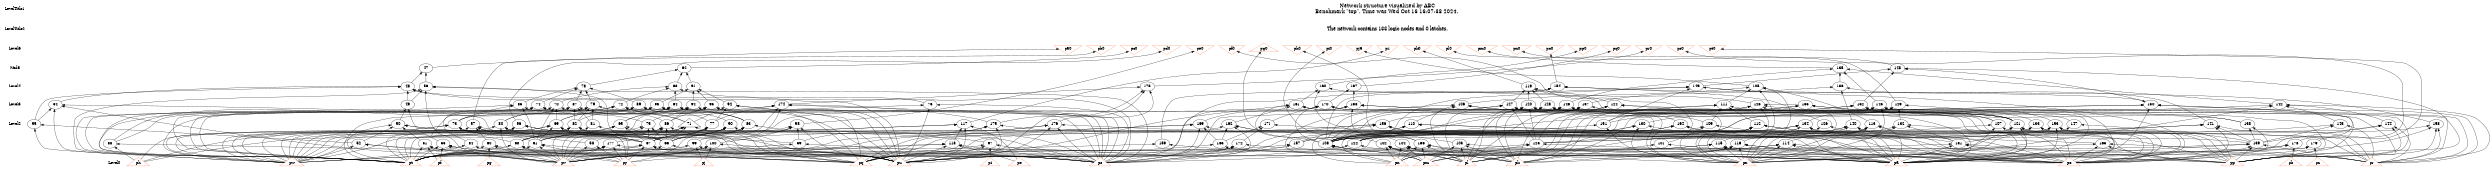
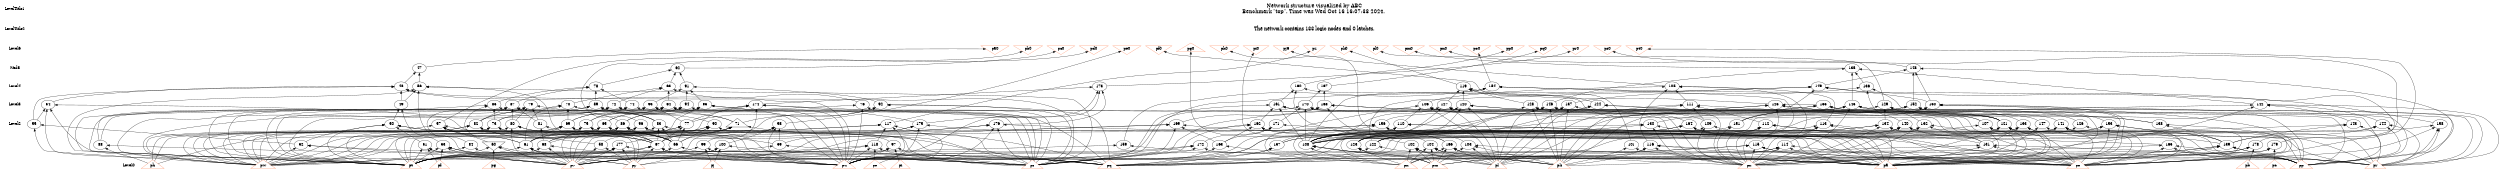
(1923, 93) -> (1890, 95)
(589, 97) -> none
(441, 124) -> none
(489, 144) -> (494, 145)
